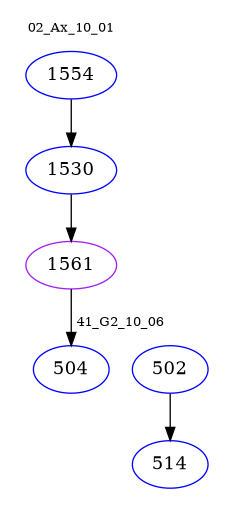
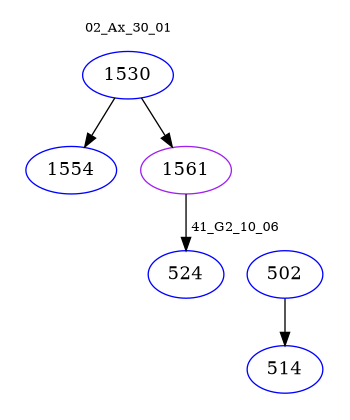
(71, 28) -> (129, 28)
(71, 116) -> (103, 117)
(71, 369) -> (186, 274)
